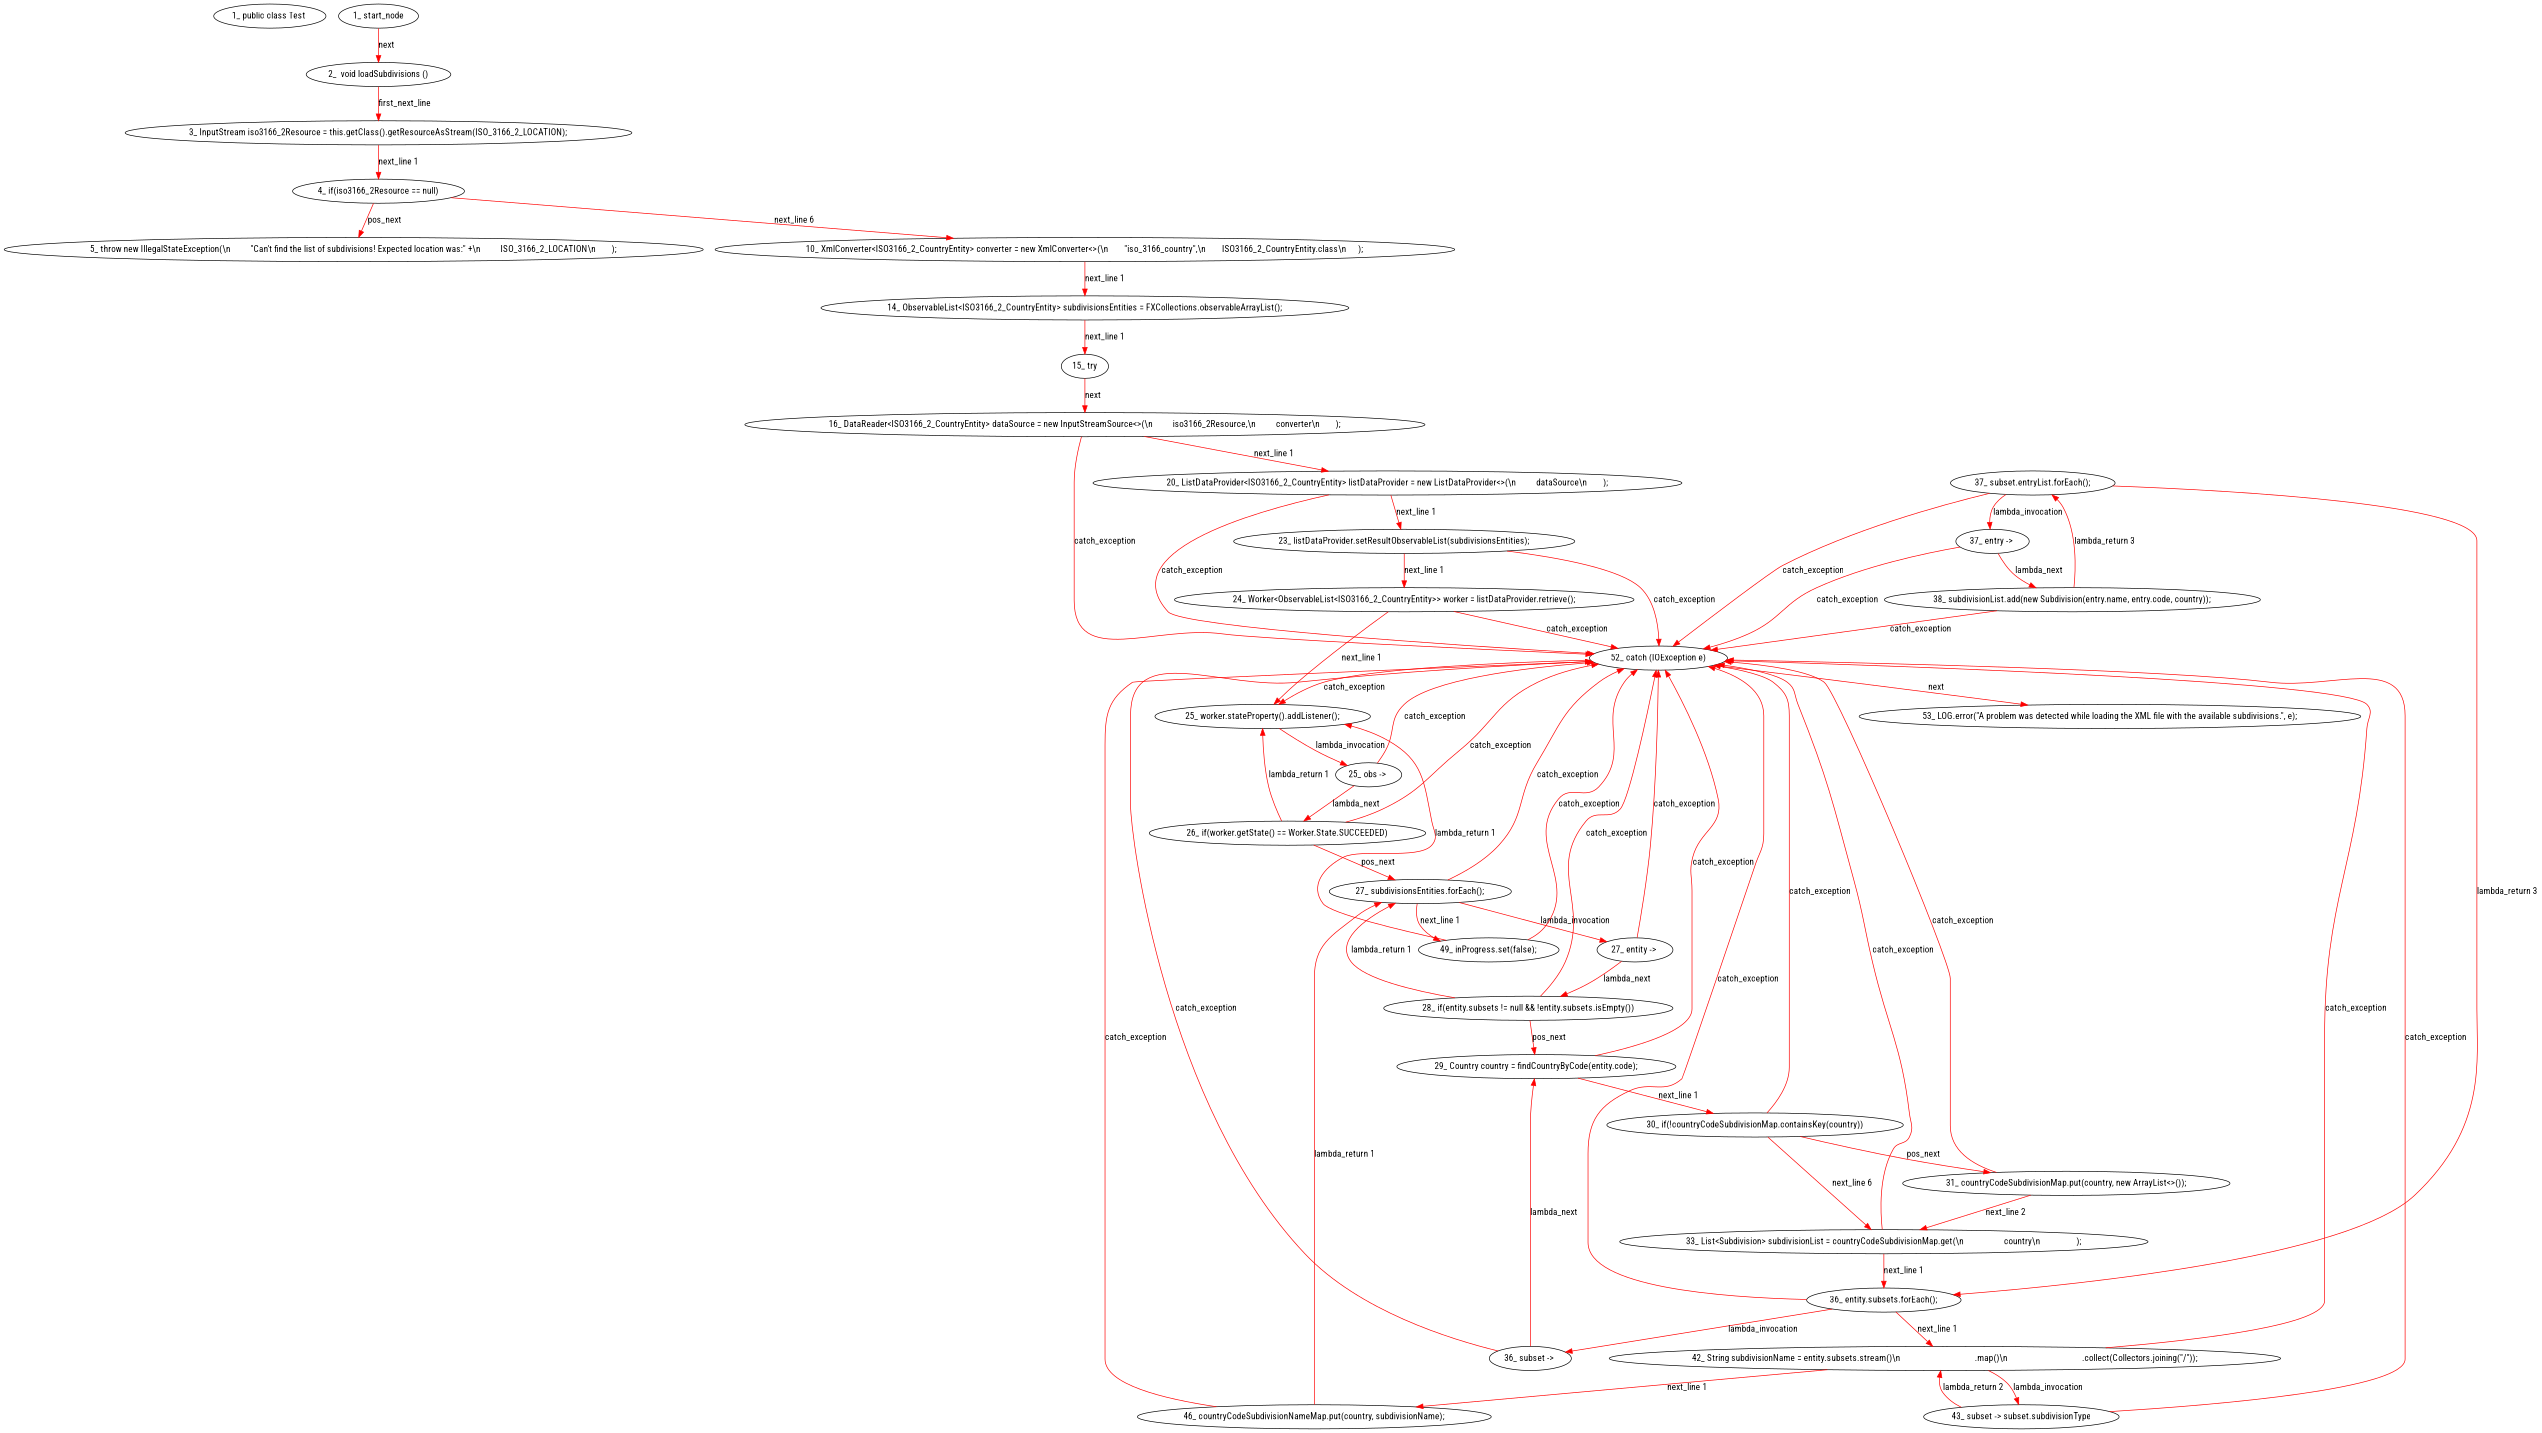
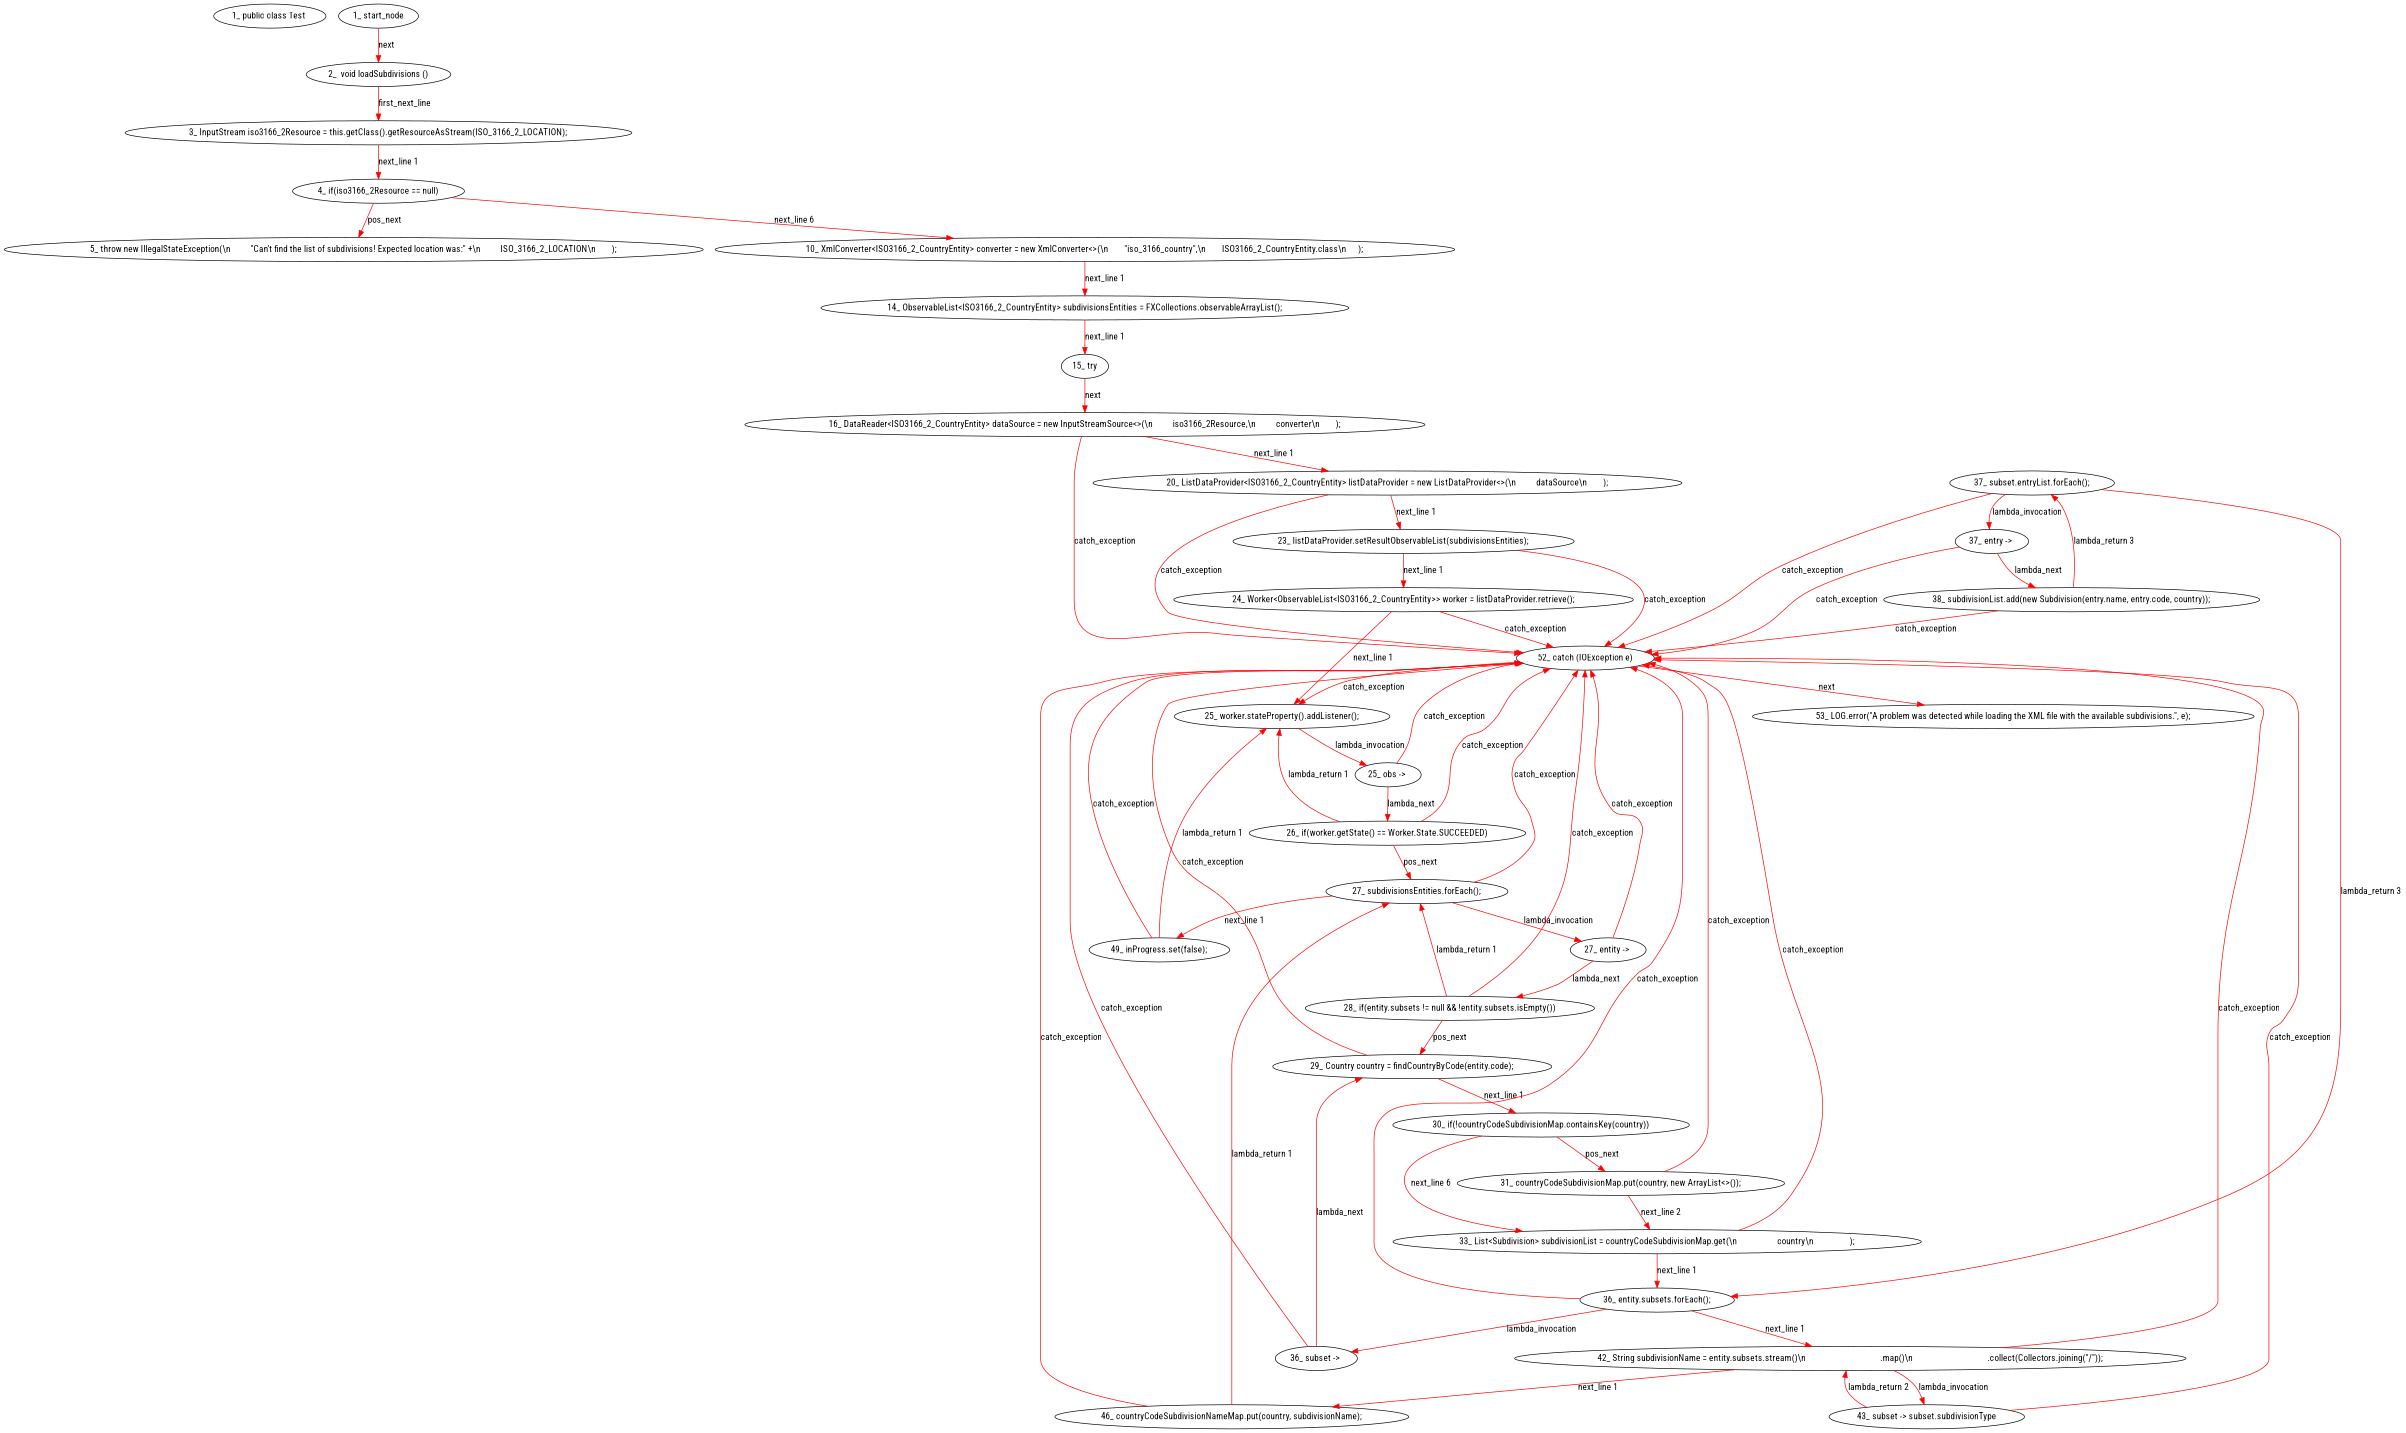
(1789, 870) -> none
